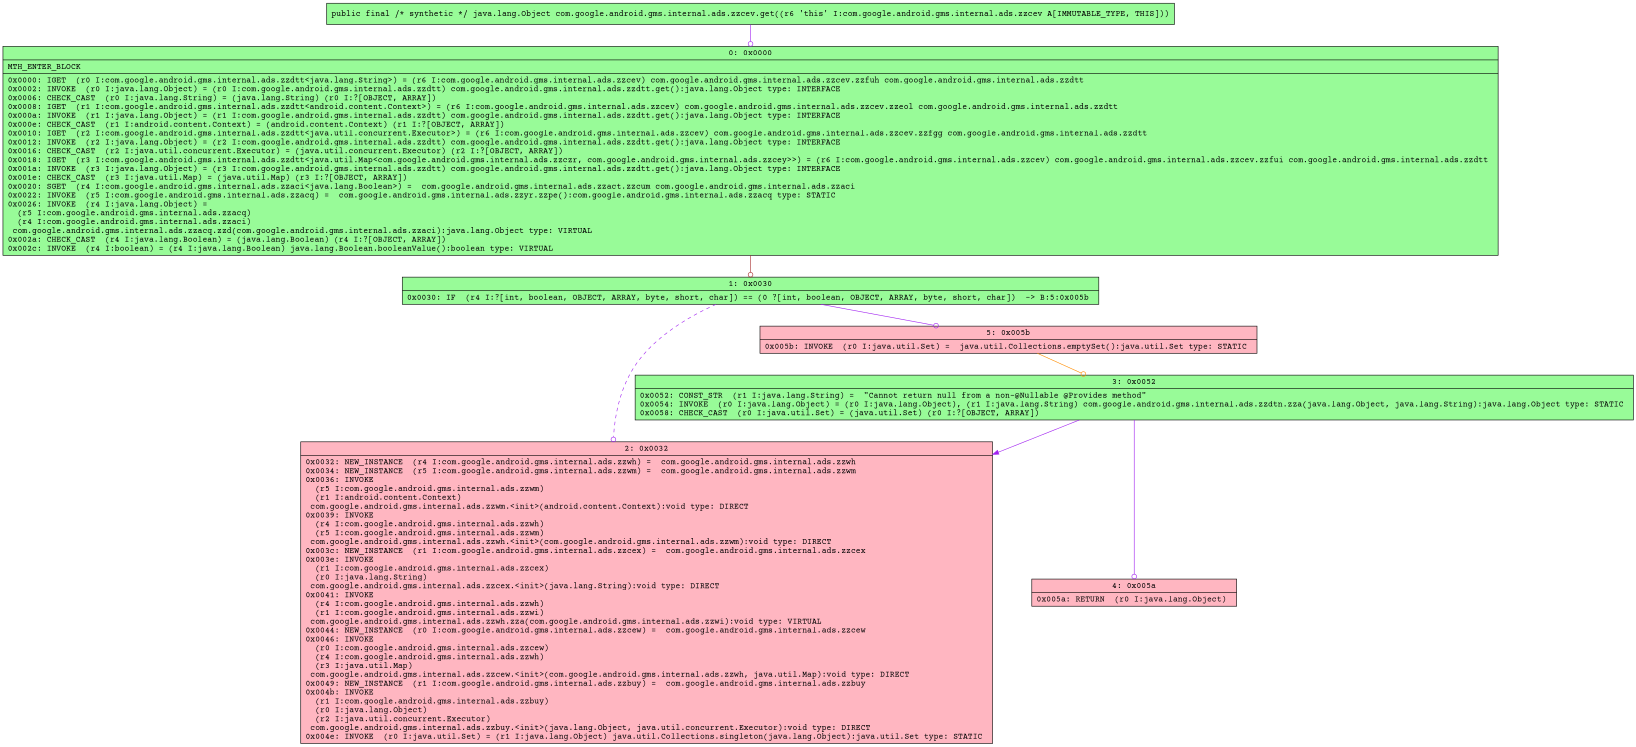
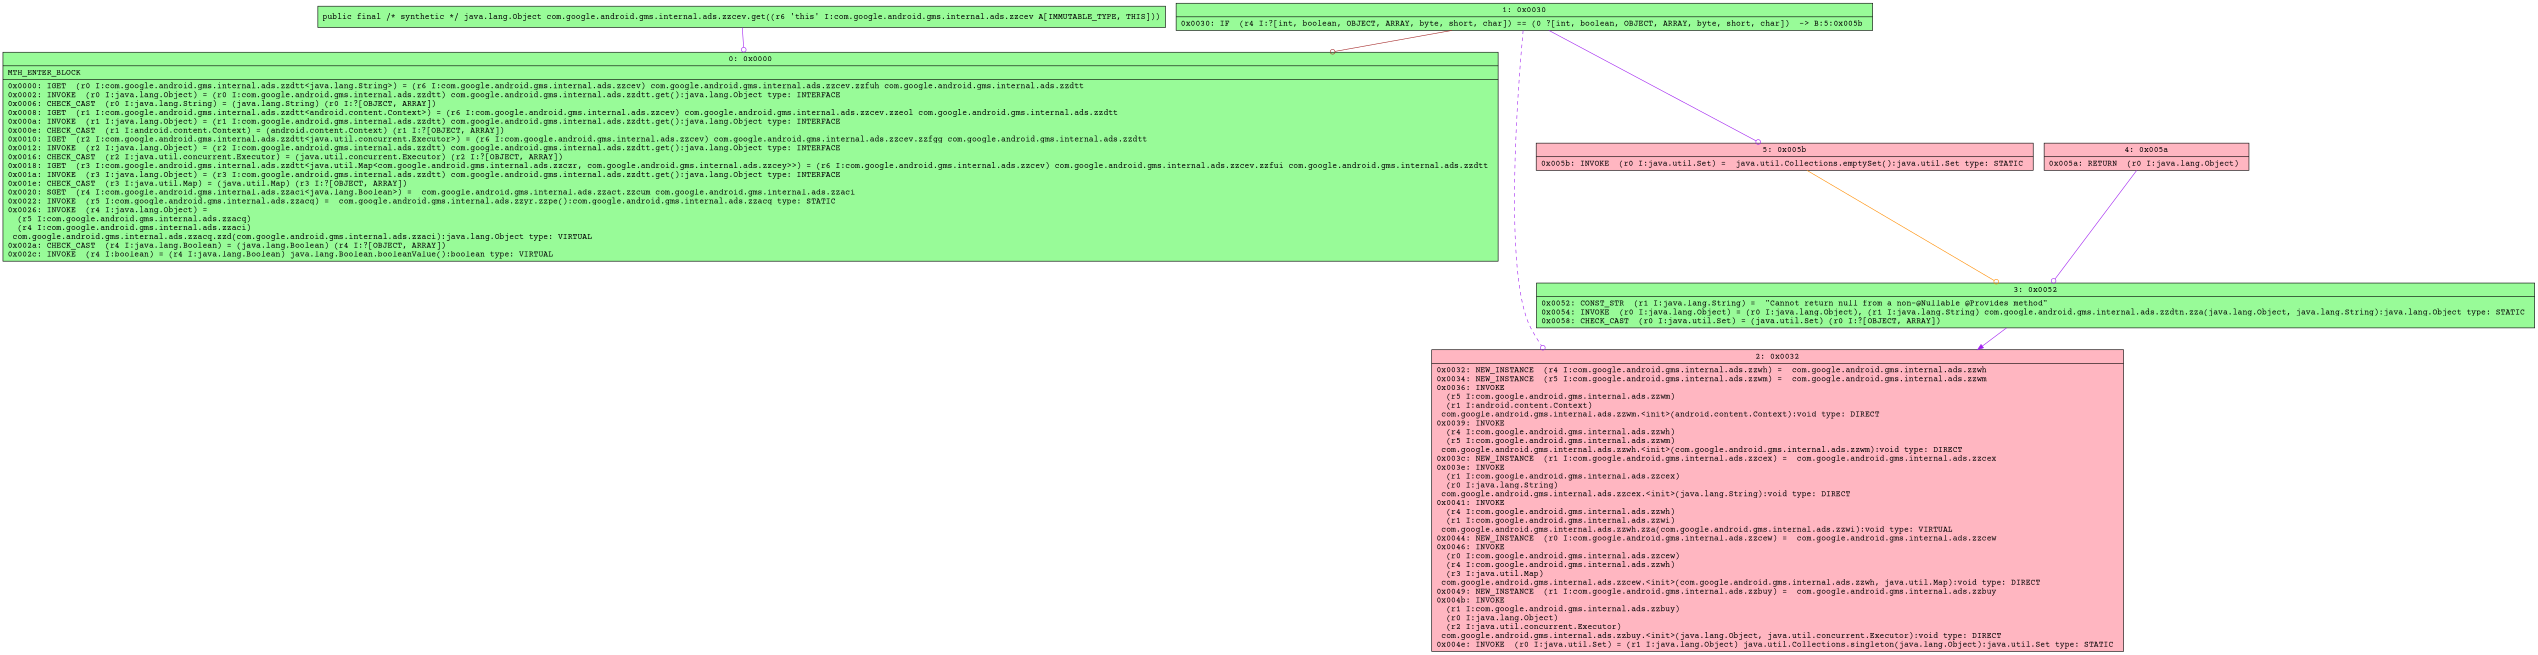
(751, 264) -> (1393, 41)
(1134, 497) -> (2096, 225)
